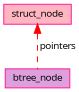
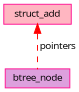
(38, 14) -> (38, 14)
